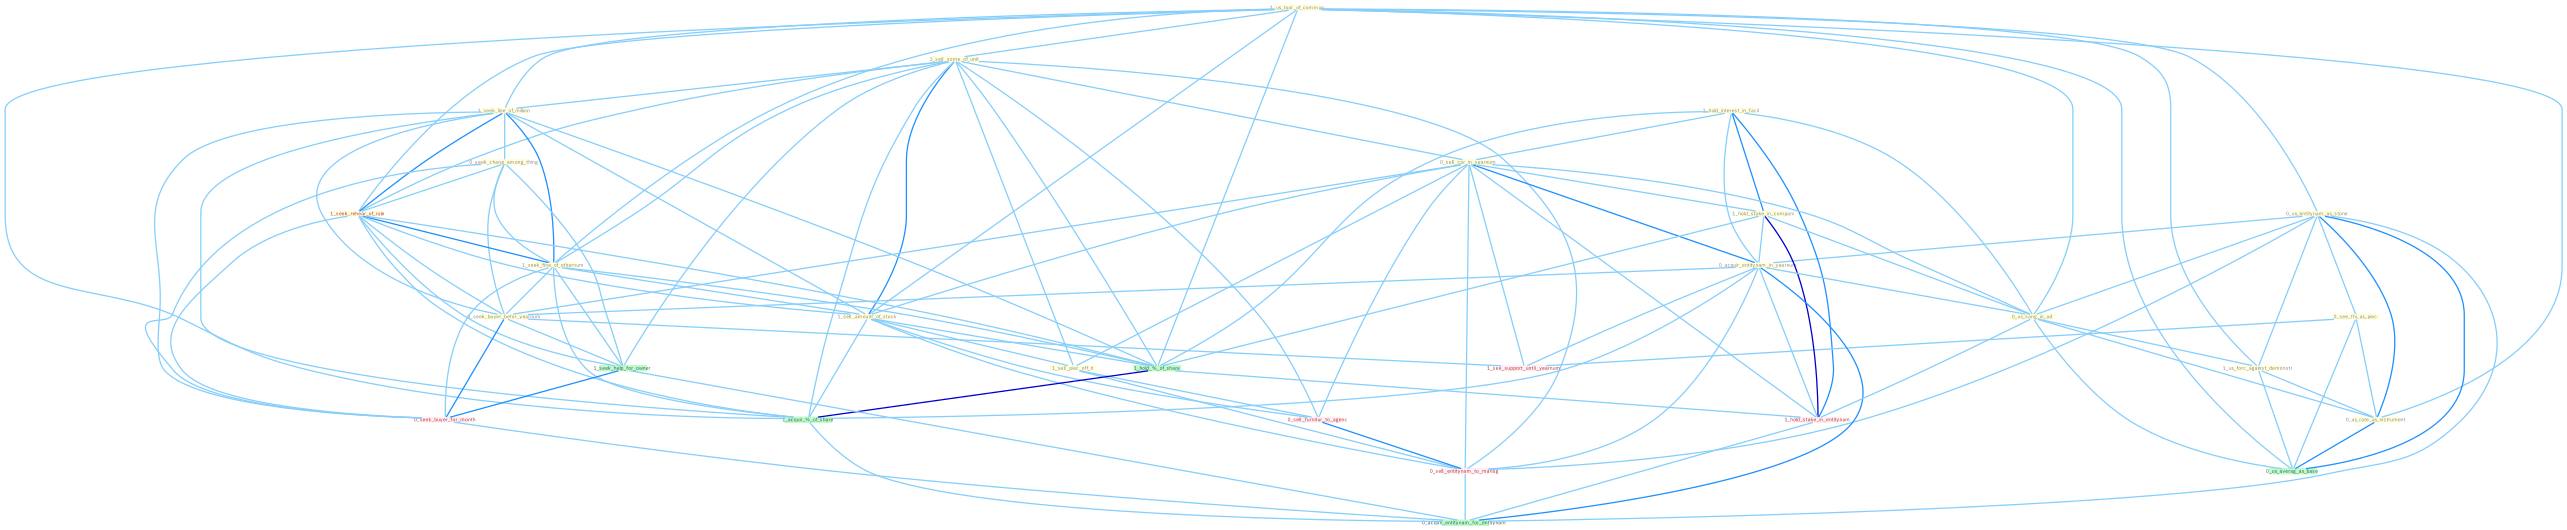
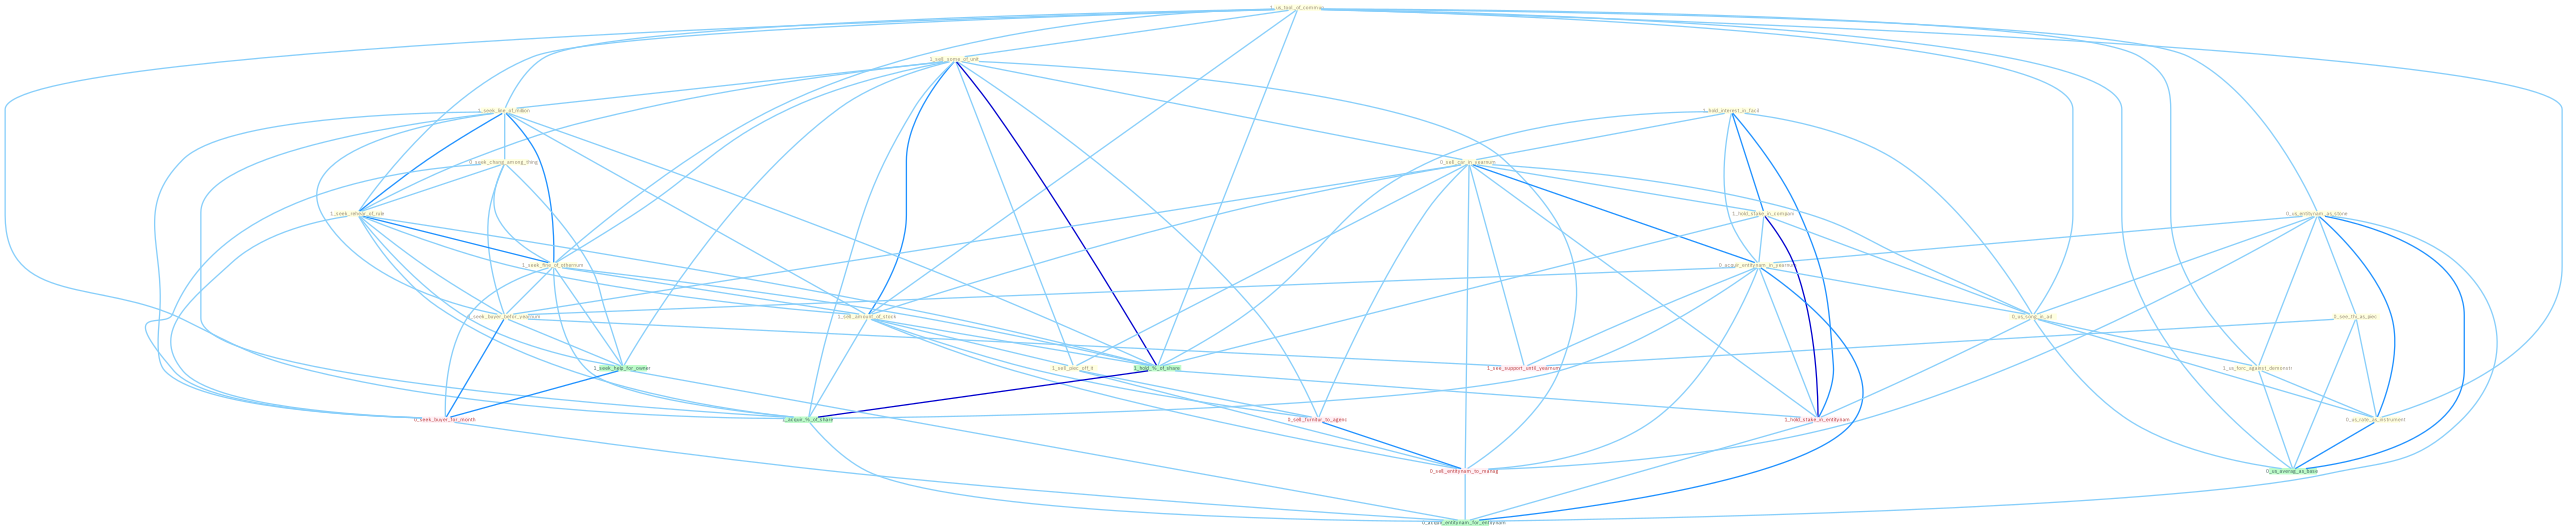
(1061, 210) -> (1061, 210)
(358, 214) -> (358, 214)
